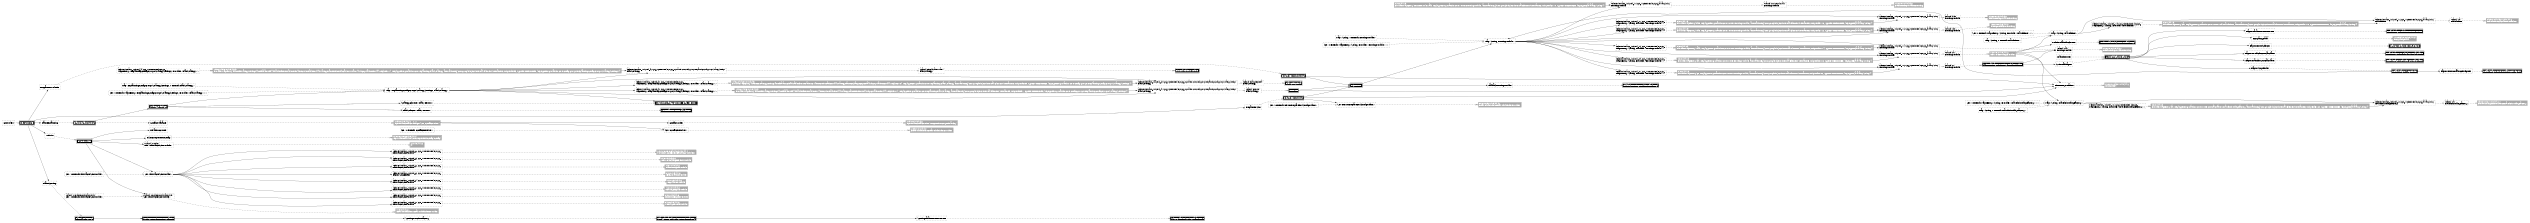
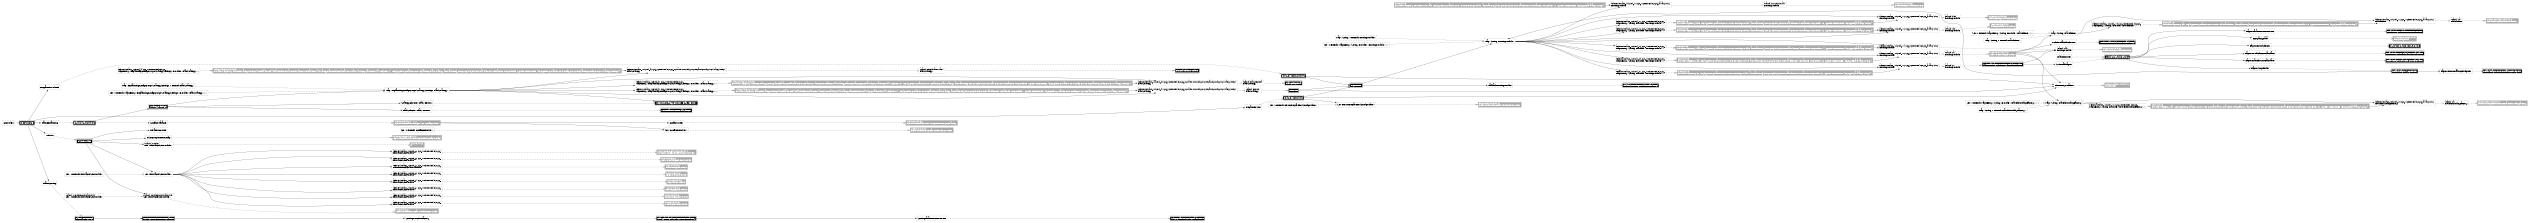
(403, 168) -> (407, 168)
(402, 175) -> (403, 175)
